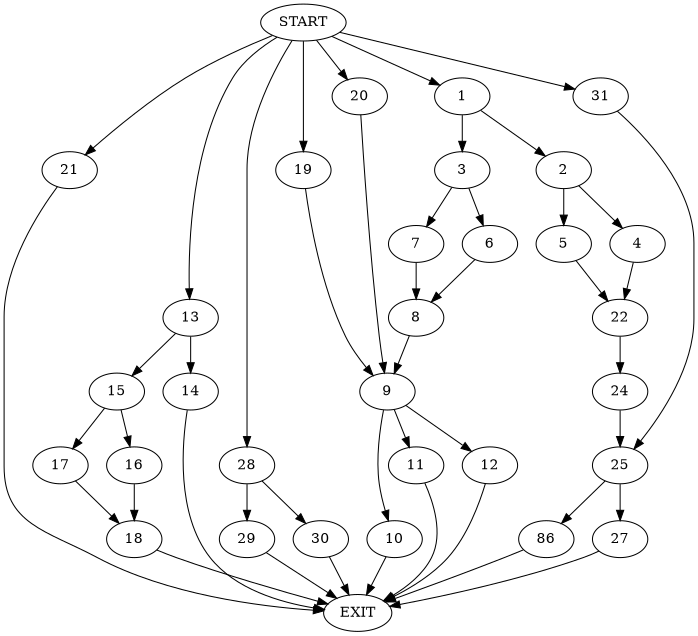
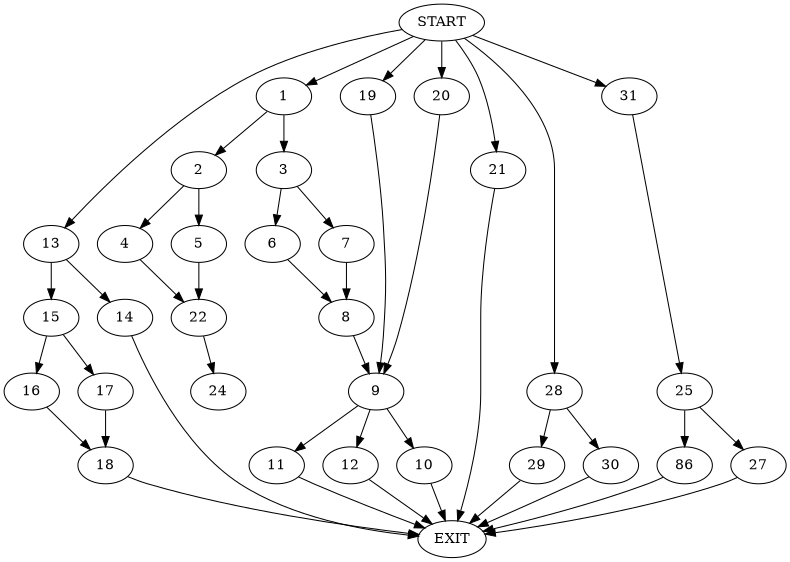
(620, 423) -> none
